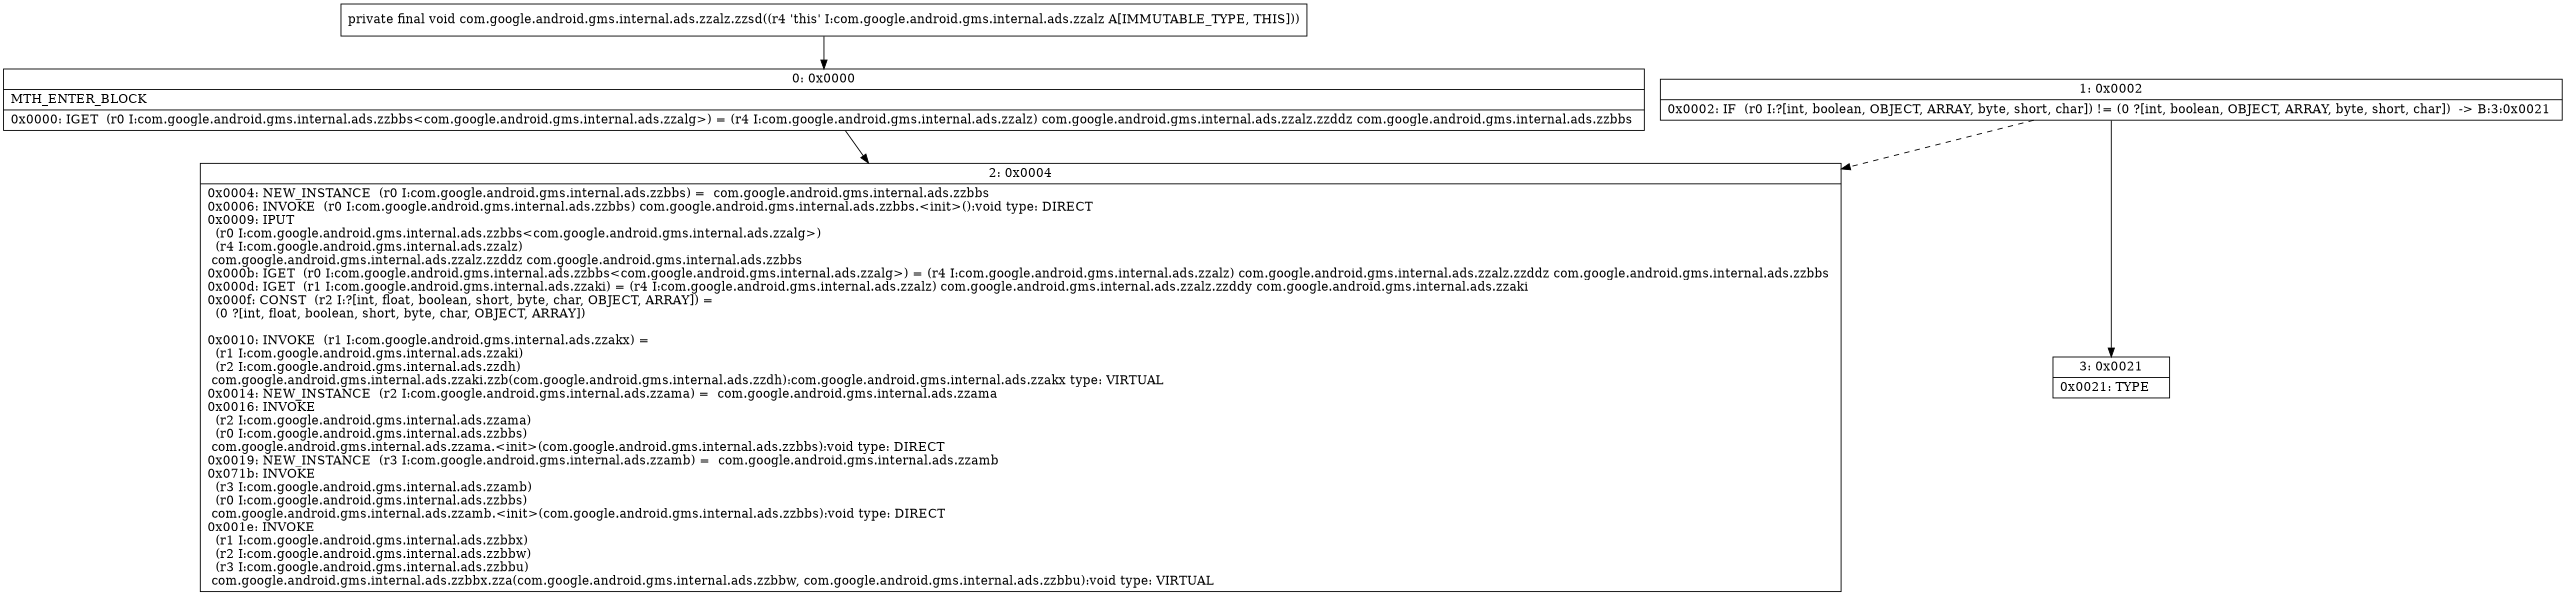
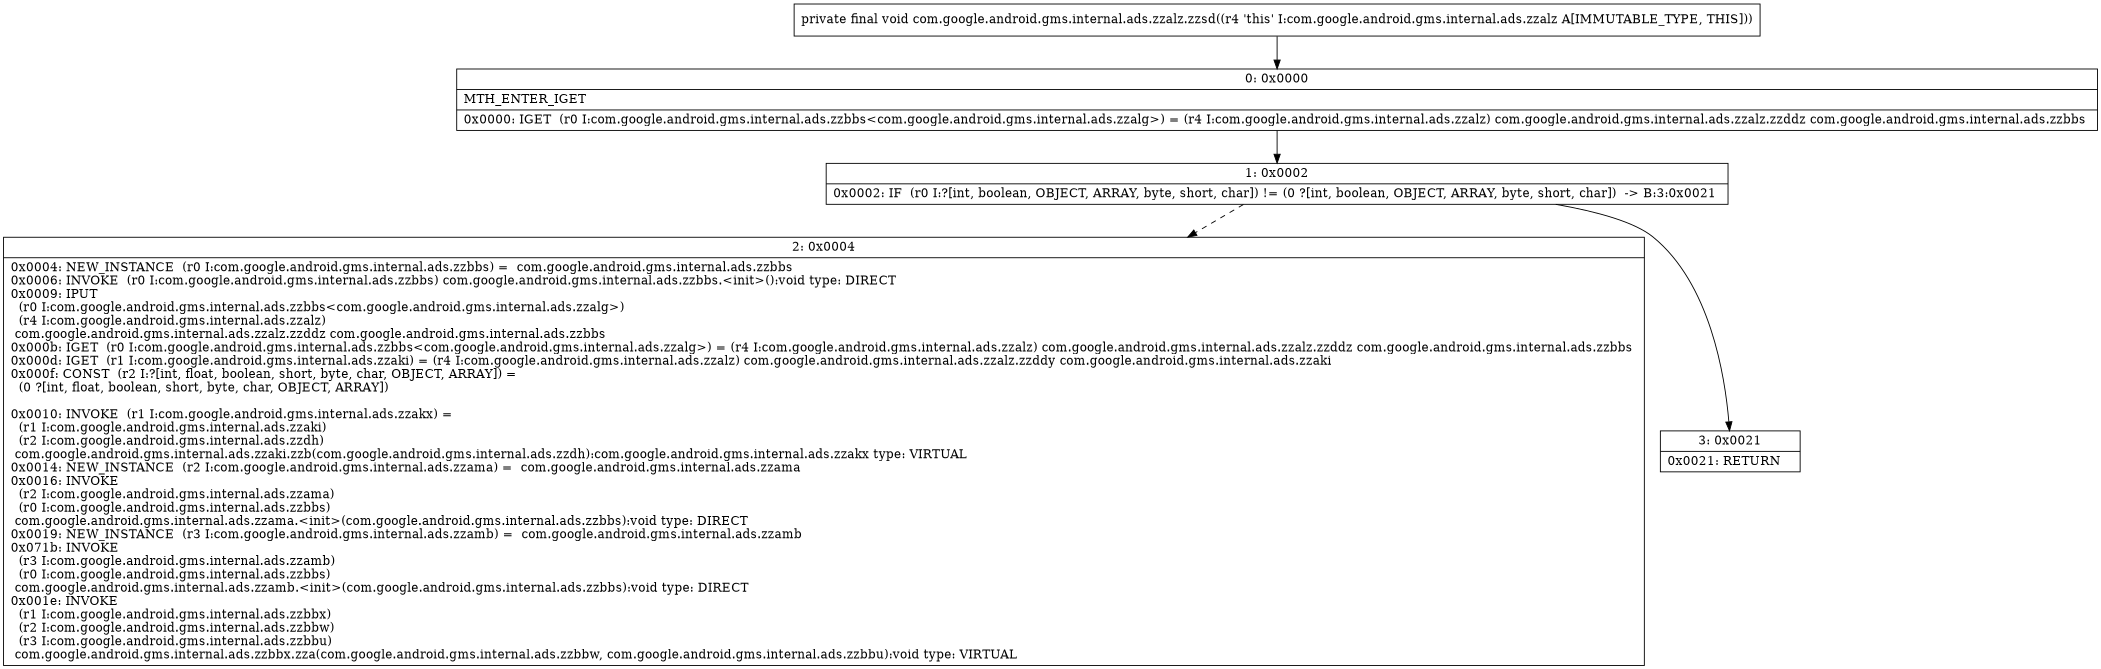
(79, 99) -> (525, 99)
(854, 143) -> (1277, 142)
(2111, 387) -> (1730, 461)
